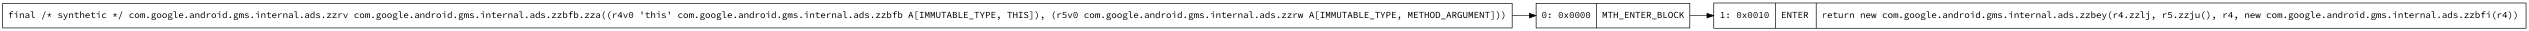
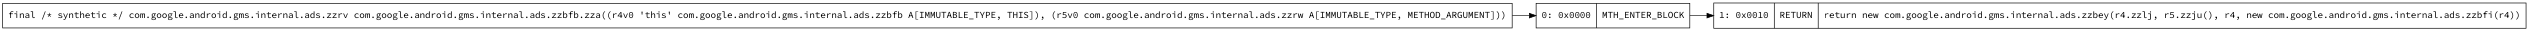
(1795, 15) -> (1796, 15)
